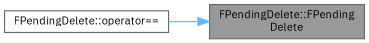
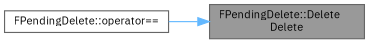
(287, 22) -> (287, 22)
